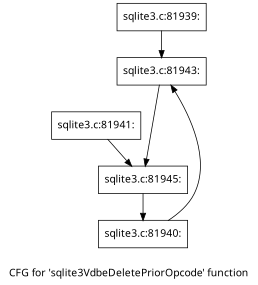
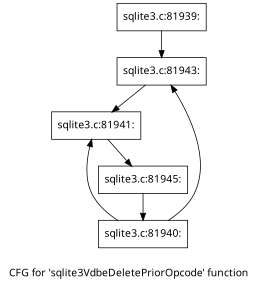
(153, 122) -> (132, 96)
none -> (90, 189)
